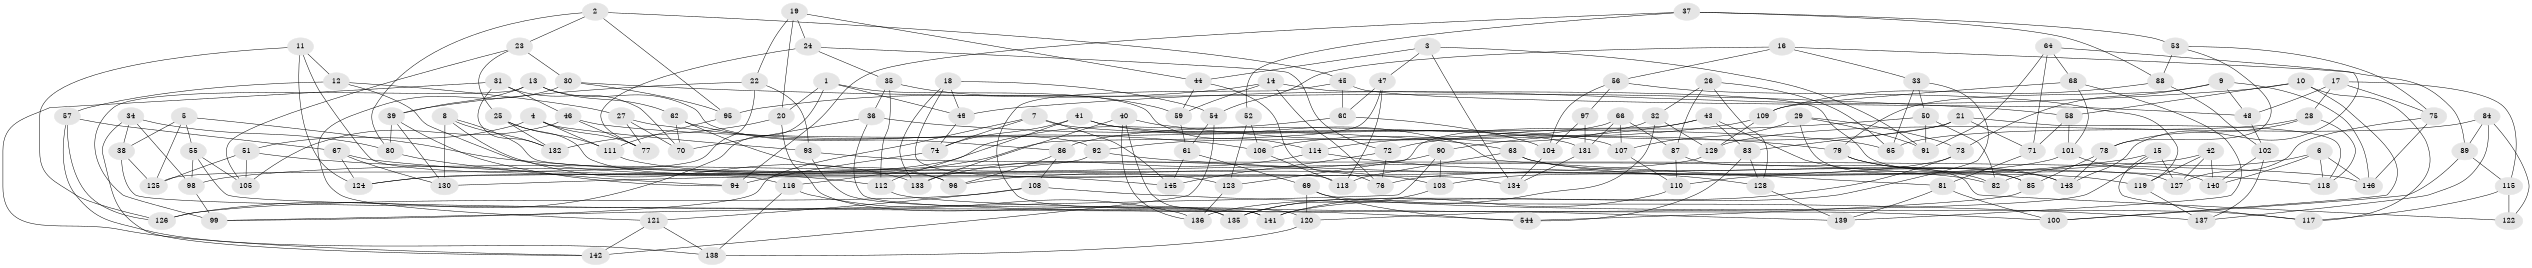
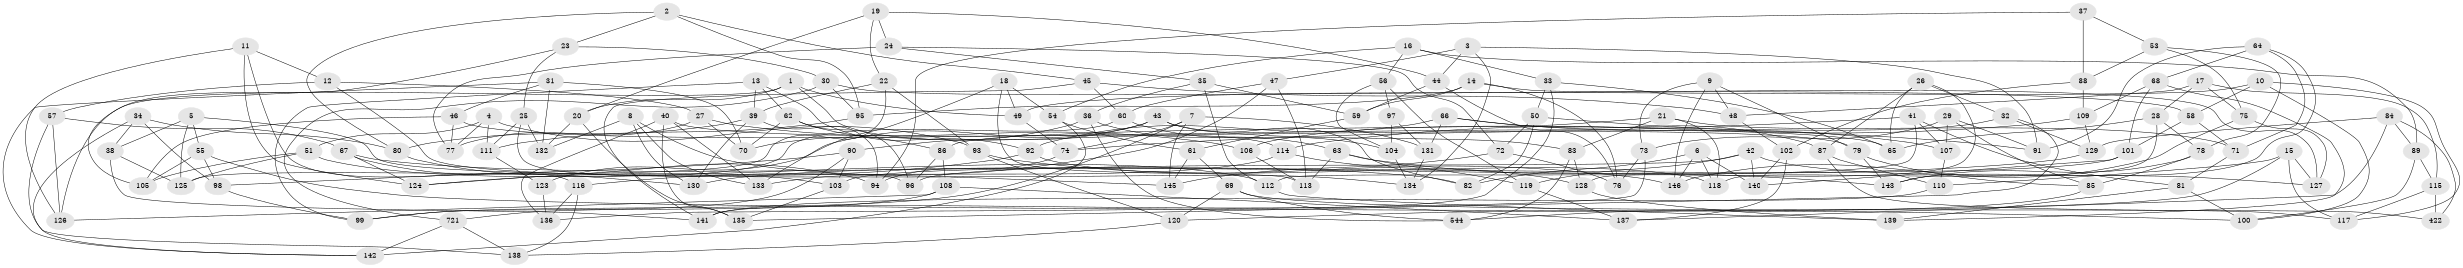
(1249, 116) -> none
(654, 221) -> (453, 221)
(2509, 221) -> (2436, 221)
